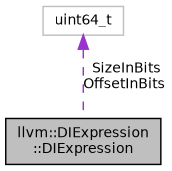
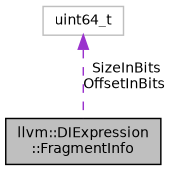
(83, 141) -> (83, 141)
